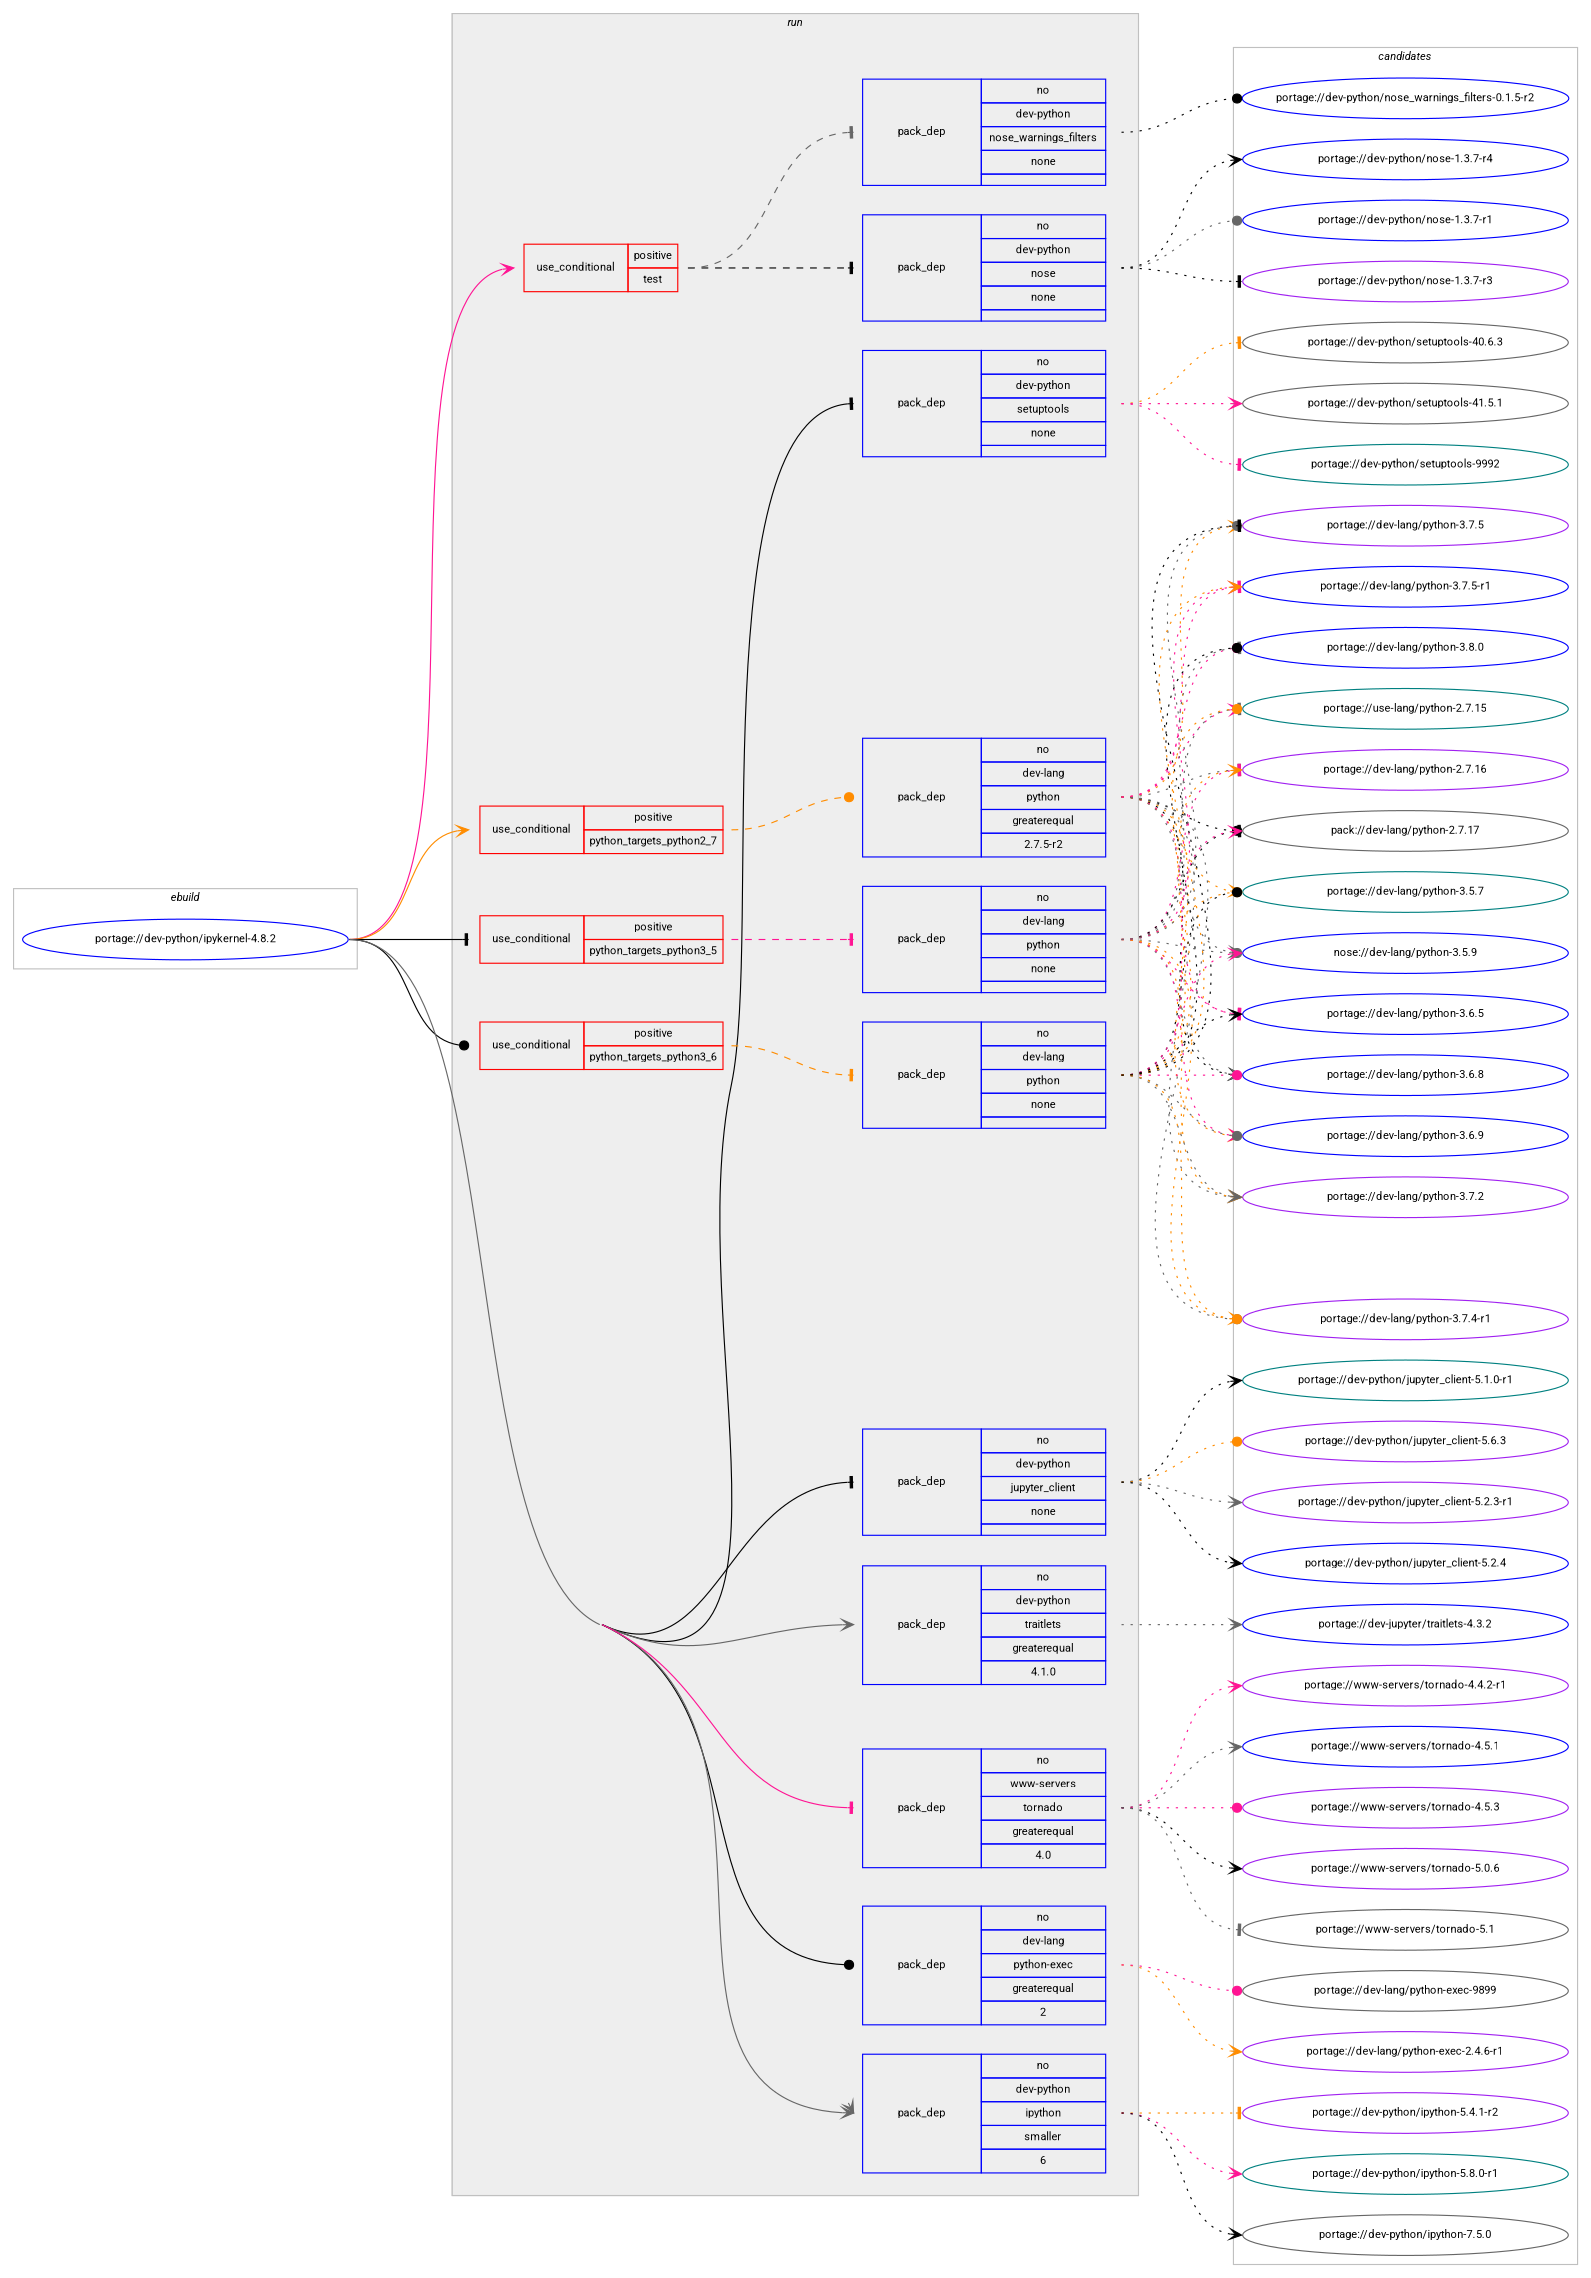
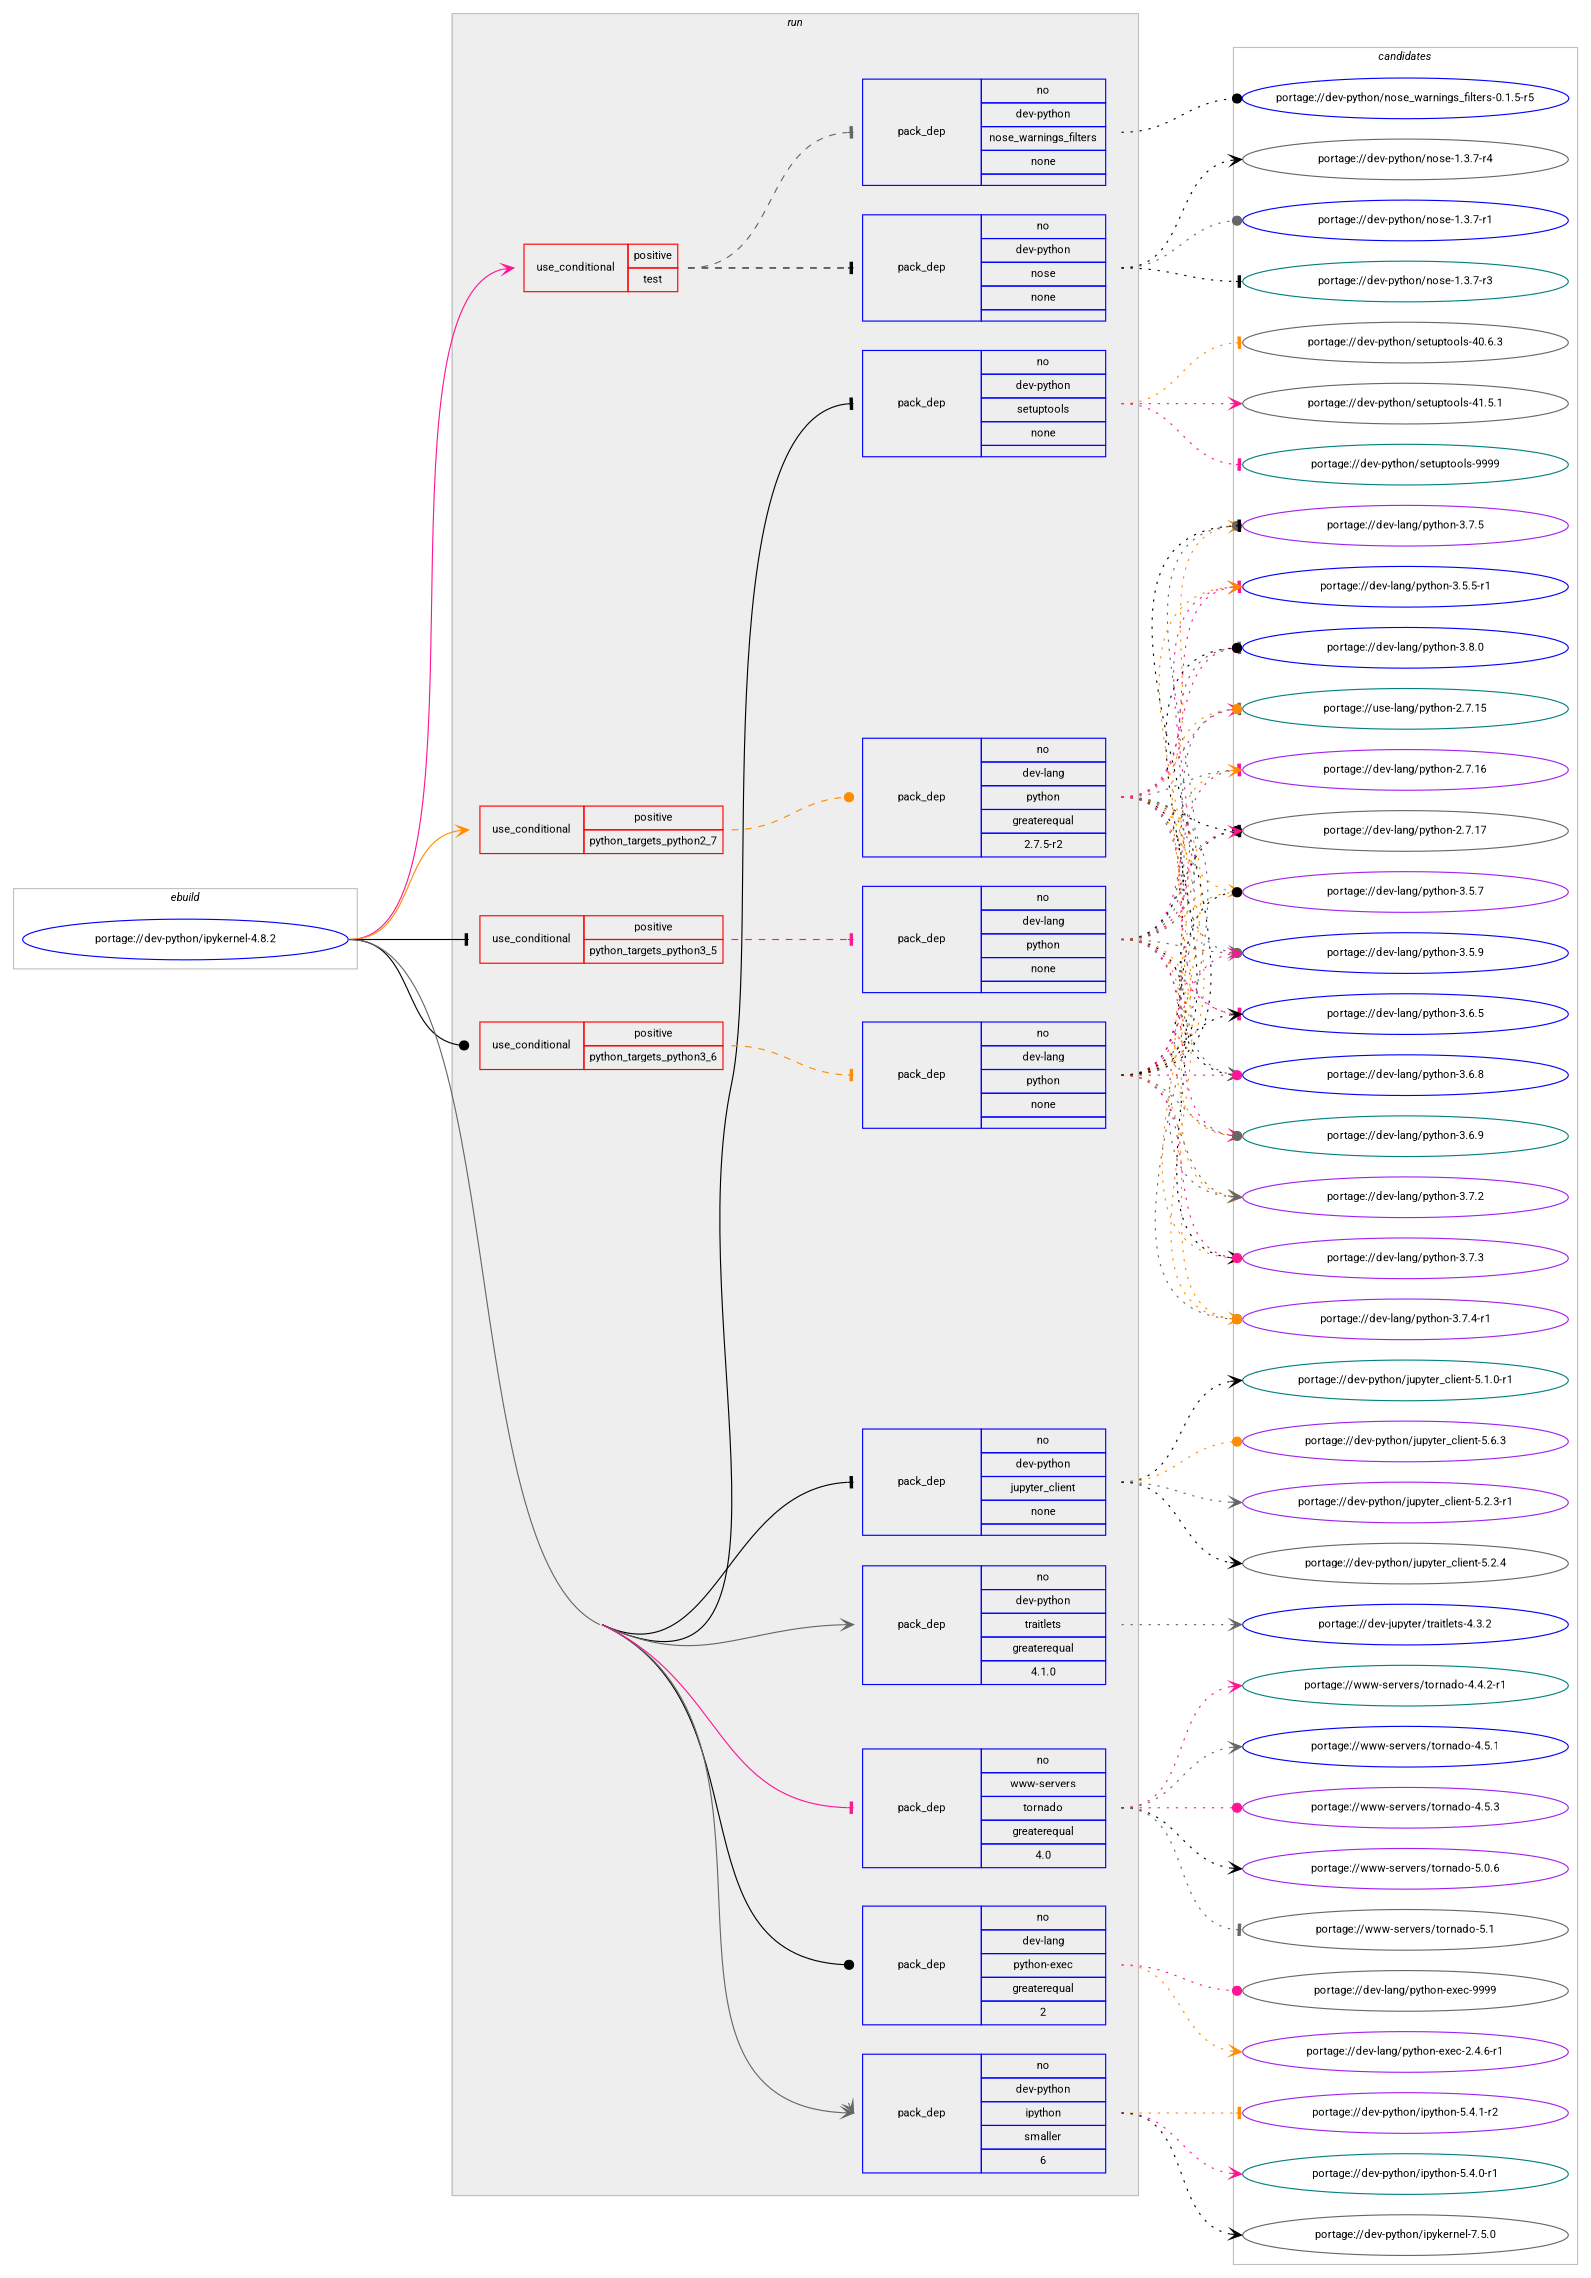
(1406, 98) -> (1406, 98)
(1406, 159) -> (1406, 159)
(1406, 282) -> (1406, 282)
(1406, 465) -> (1406, 465)
(1406, 587) -> (1406, 587)
(1406, 831) -> (1406, 831)
(1406, 892) -> (1406, 892)
(1406, 953) -> (1406, 953)
(1406, 1136) -> (1406, 1136)
none -> (1406, 1258)
(1406, 1564) -> (1406, 1564)
(1406, 1686) -> (1406, 1686)
(1406, 1991) -> (1406, 1991)
(1406, 2174) -> (1406, 2174)
(1406, 2235) -> (1406, 2235)
